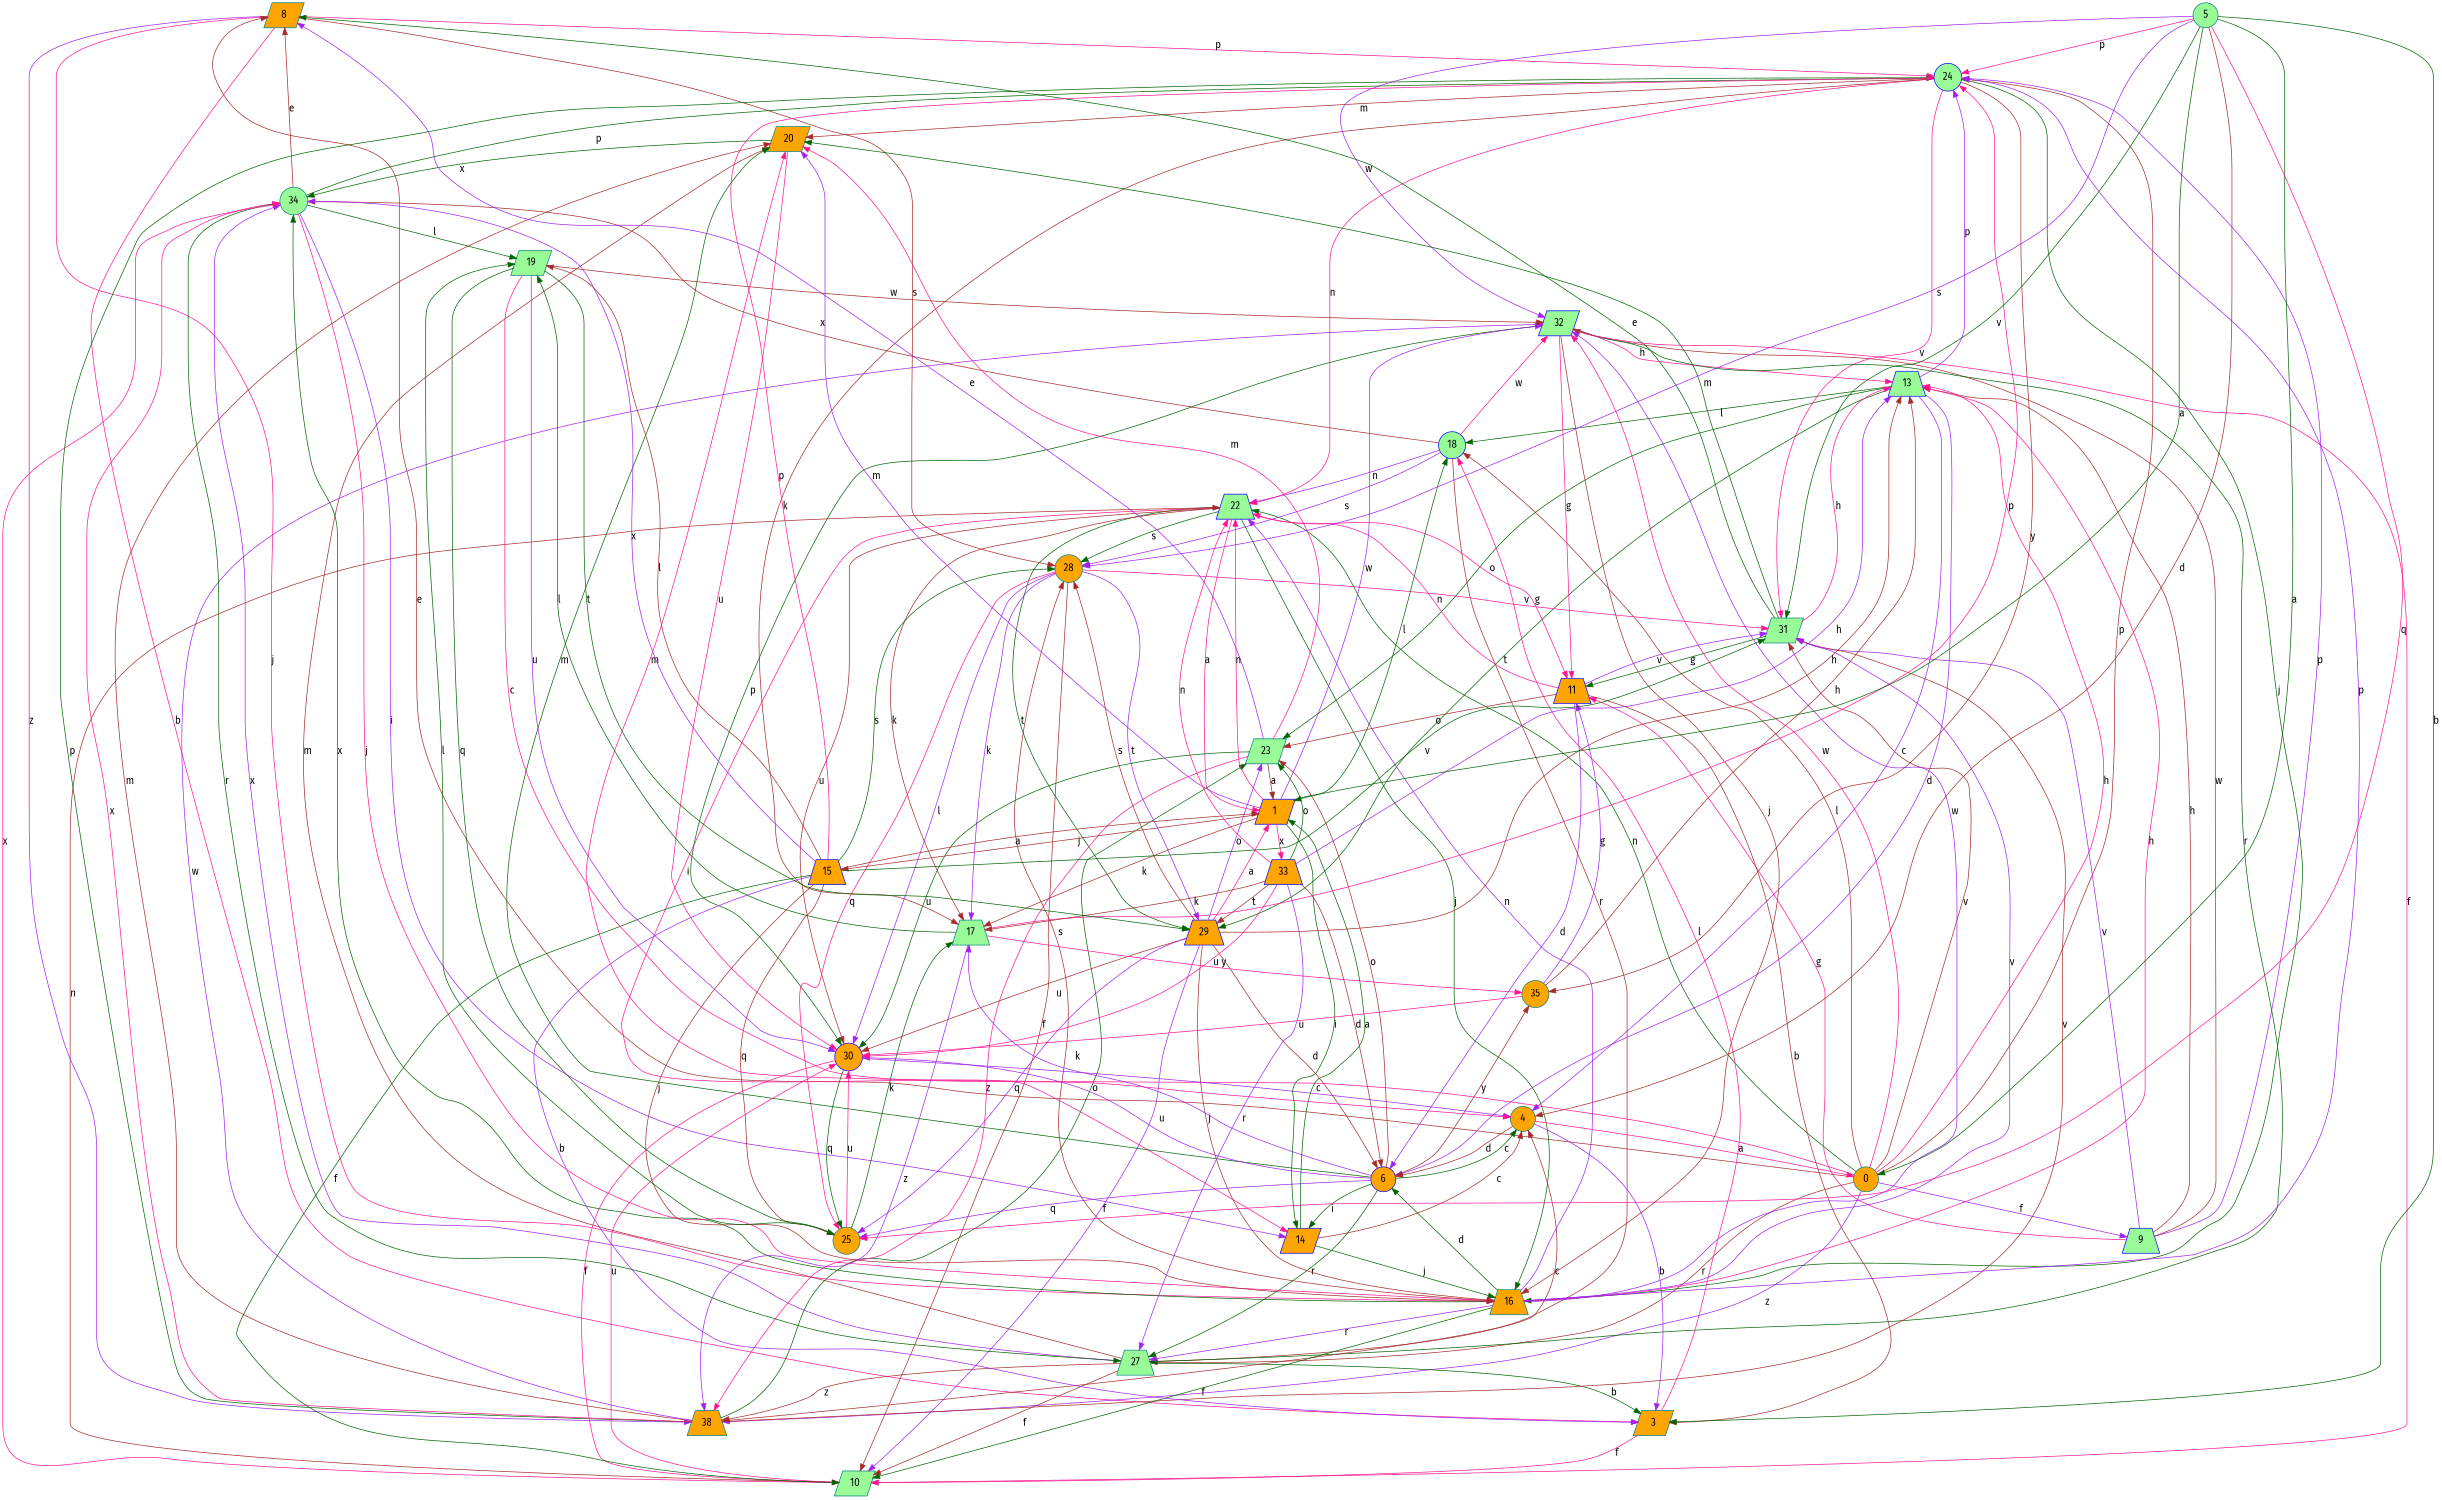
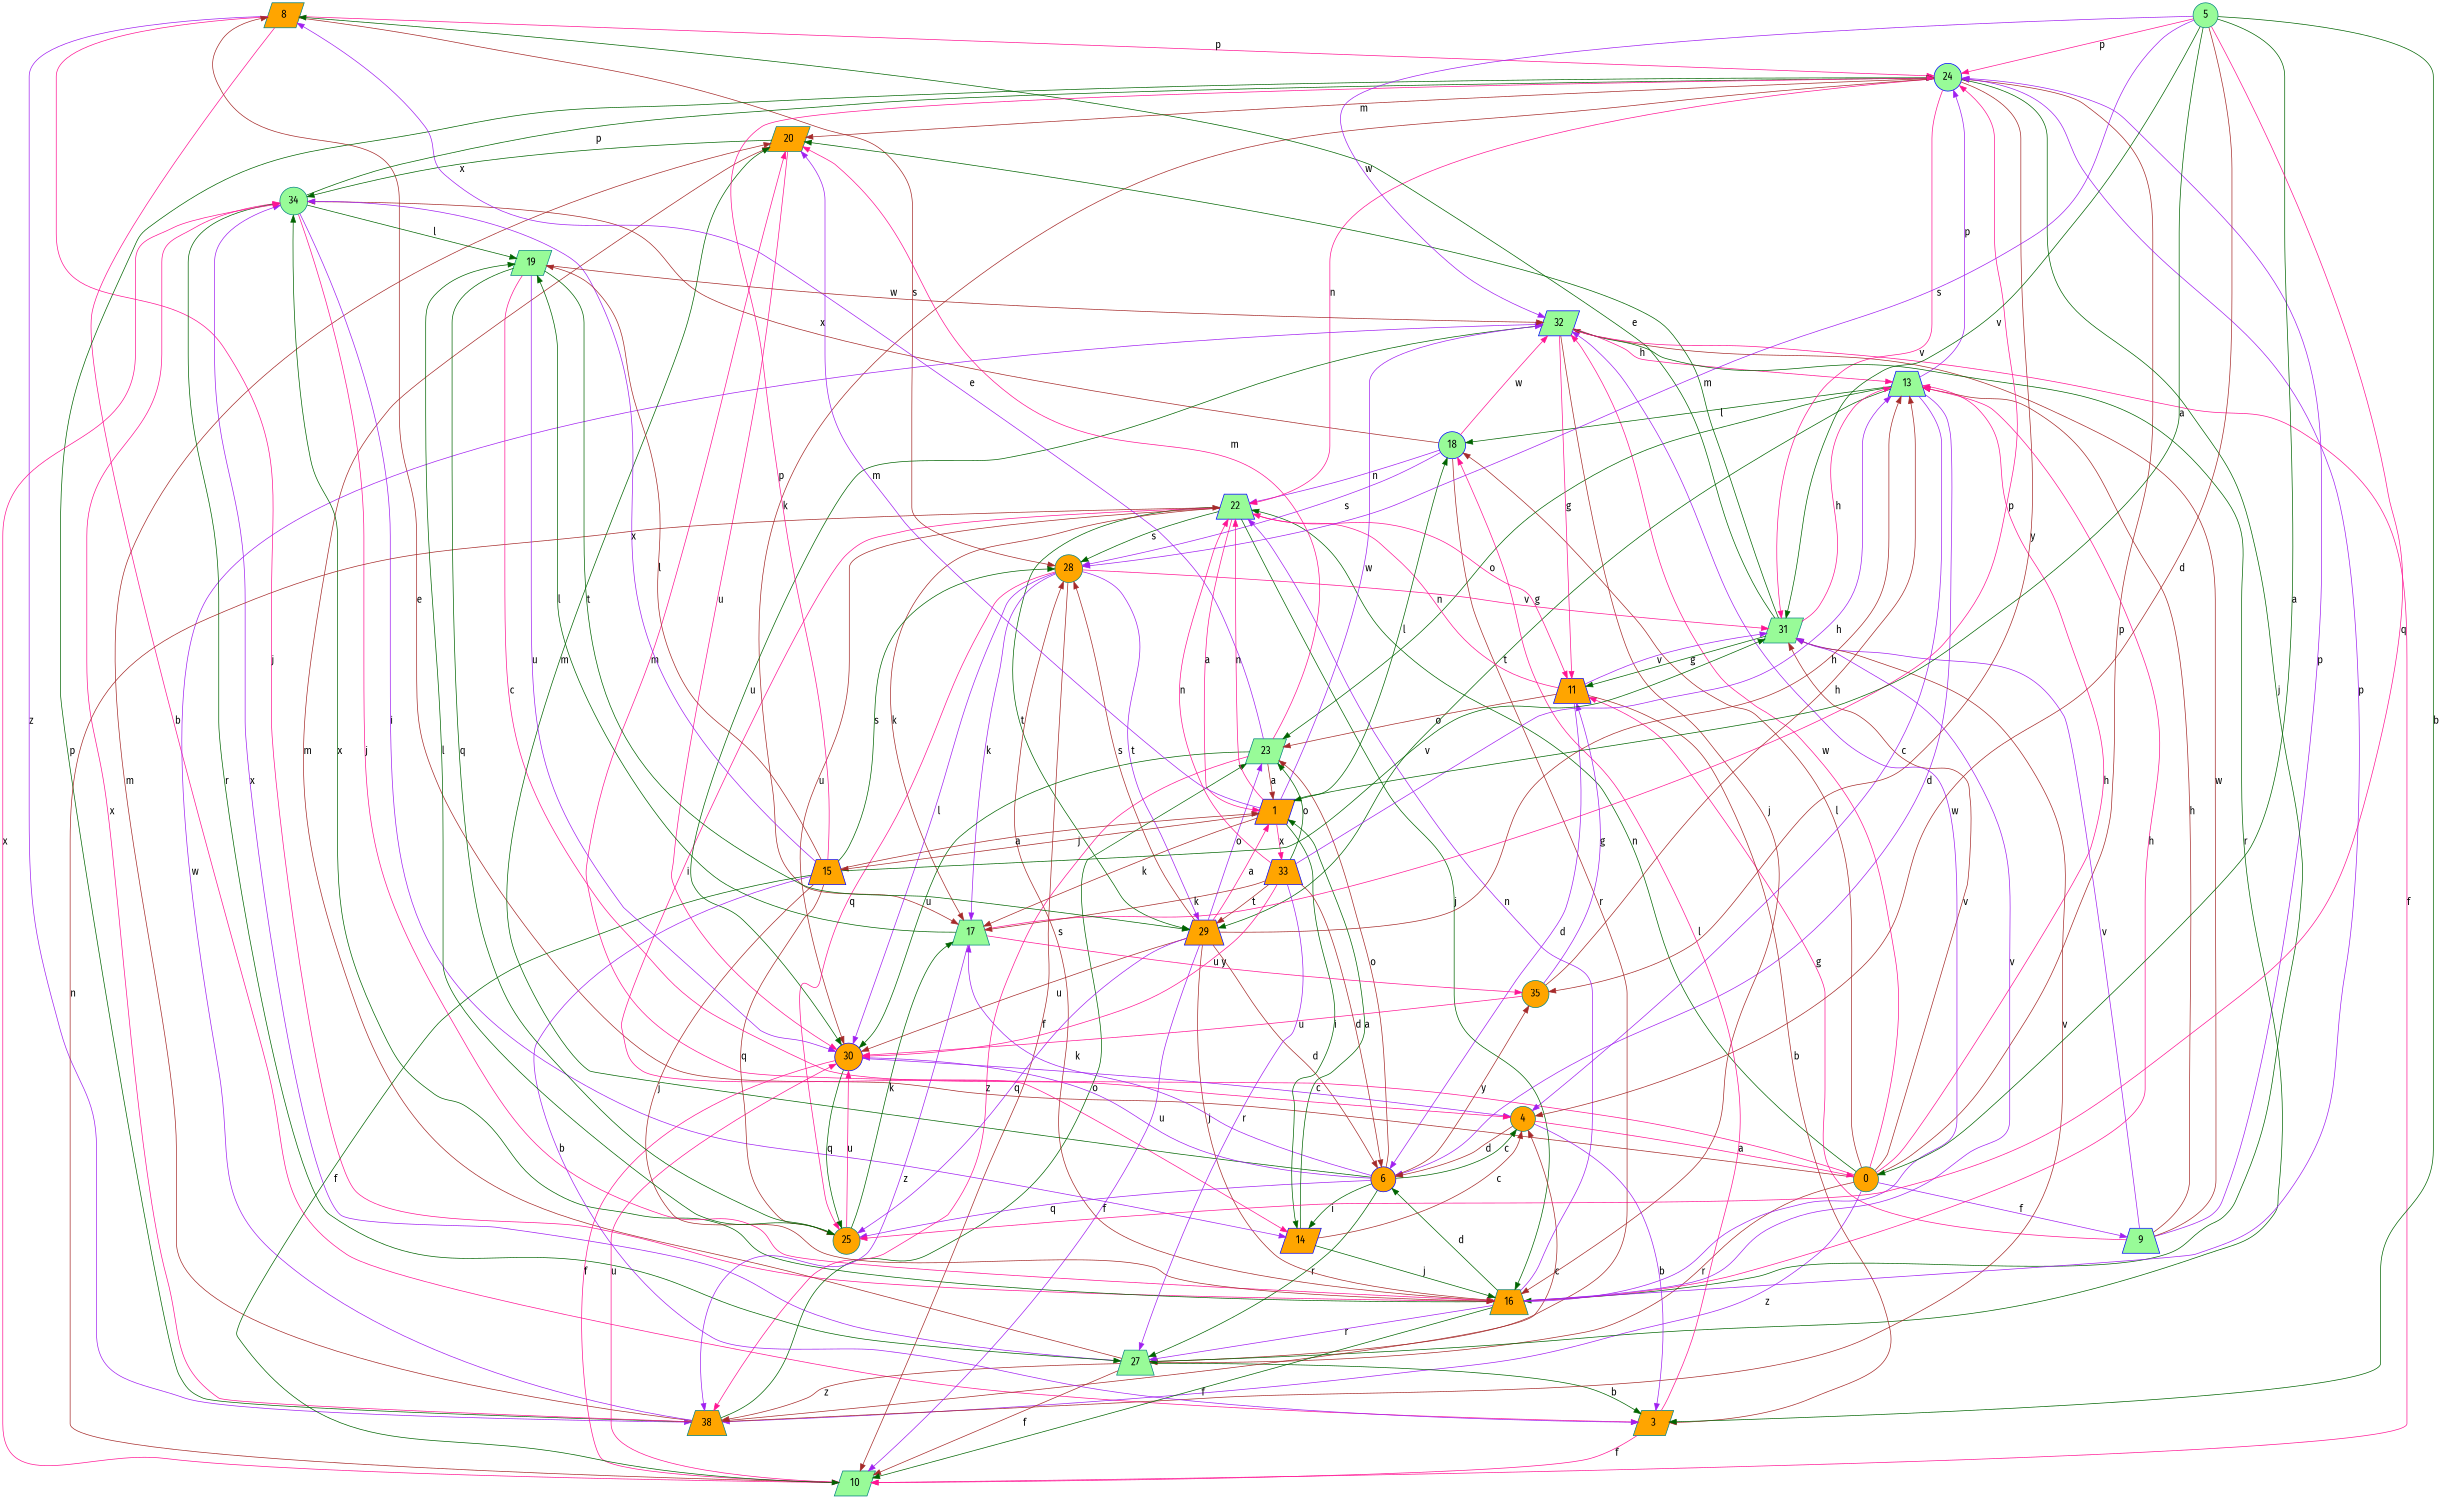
(289, 111) -> none
(753, 691) -> (753, 691)
